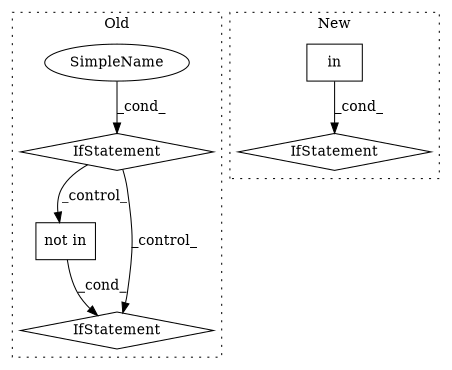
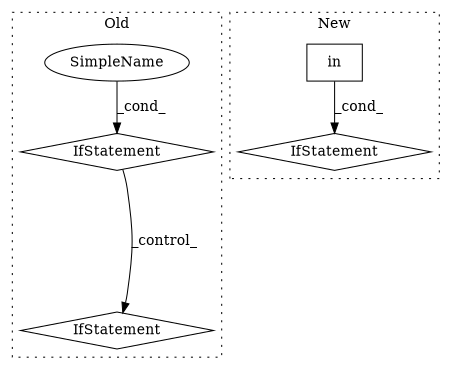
(66, 241) -> none
